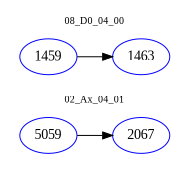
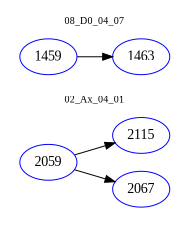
(95, 21) -> (95, 21)
(48, 135) -> (48, 162)
none -> (141, 135)
